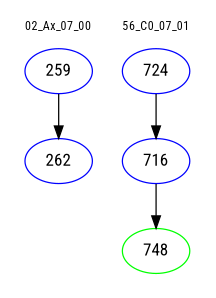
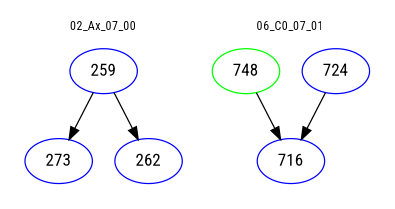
(157, 27) -> (291, 27)
none -> (59, 161)
(156, 200) -> (266, 111)
